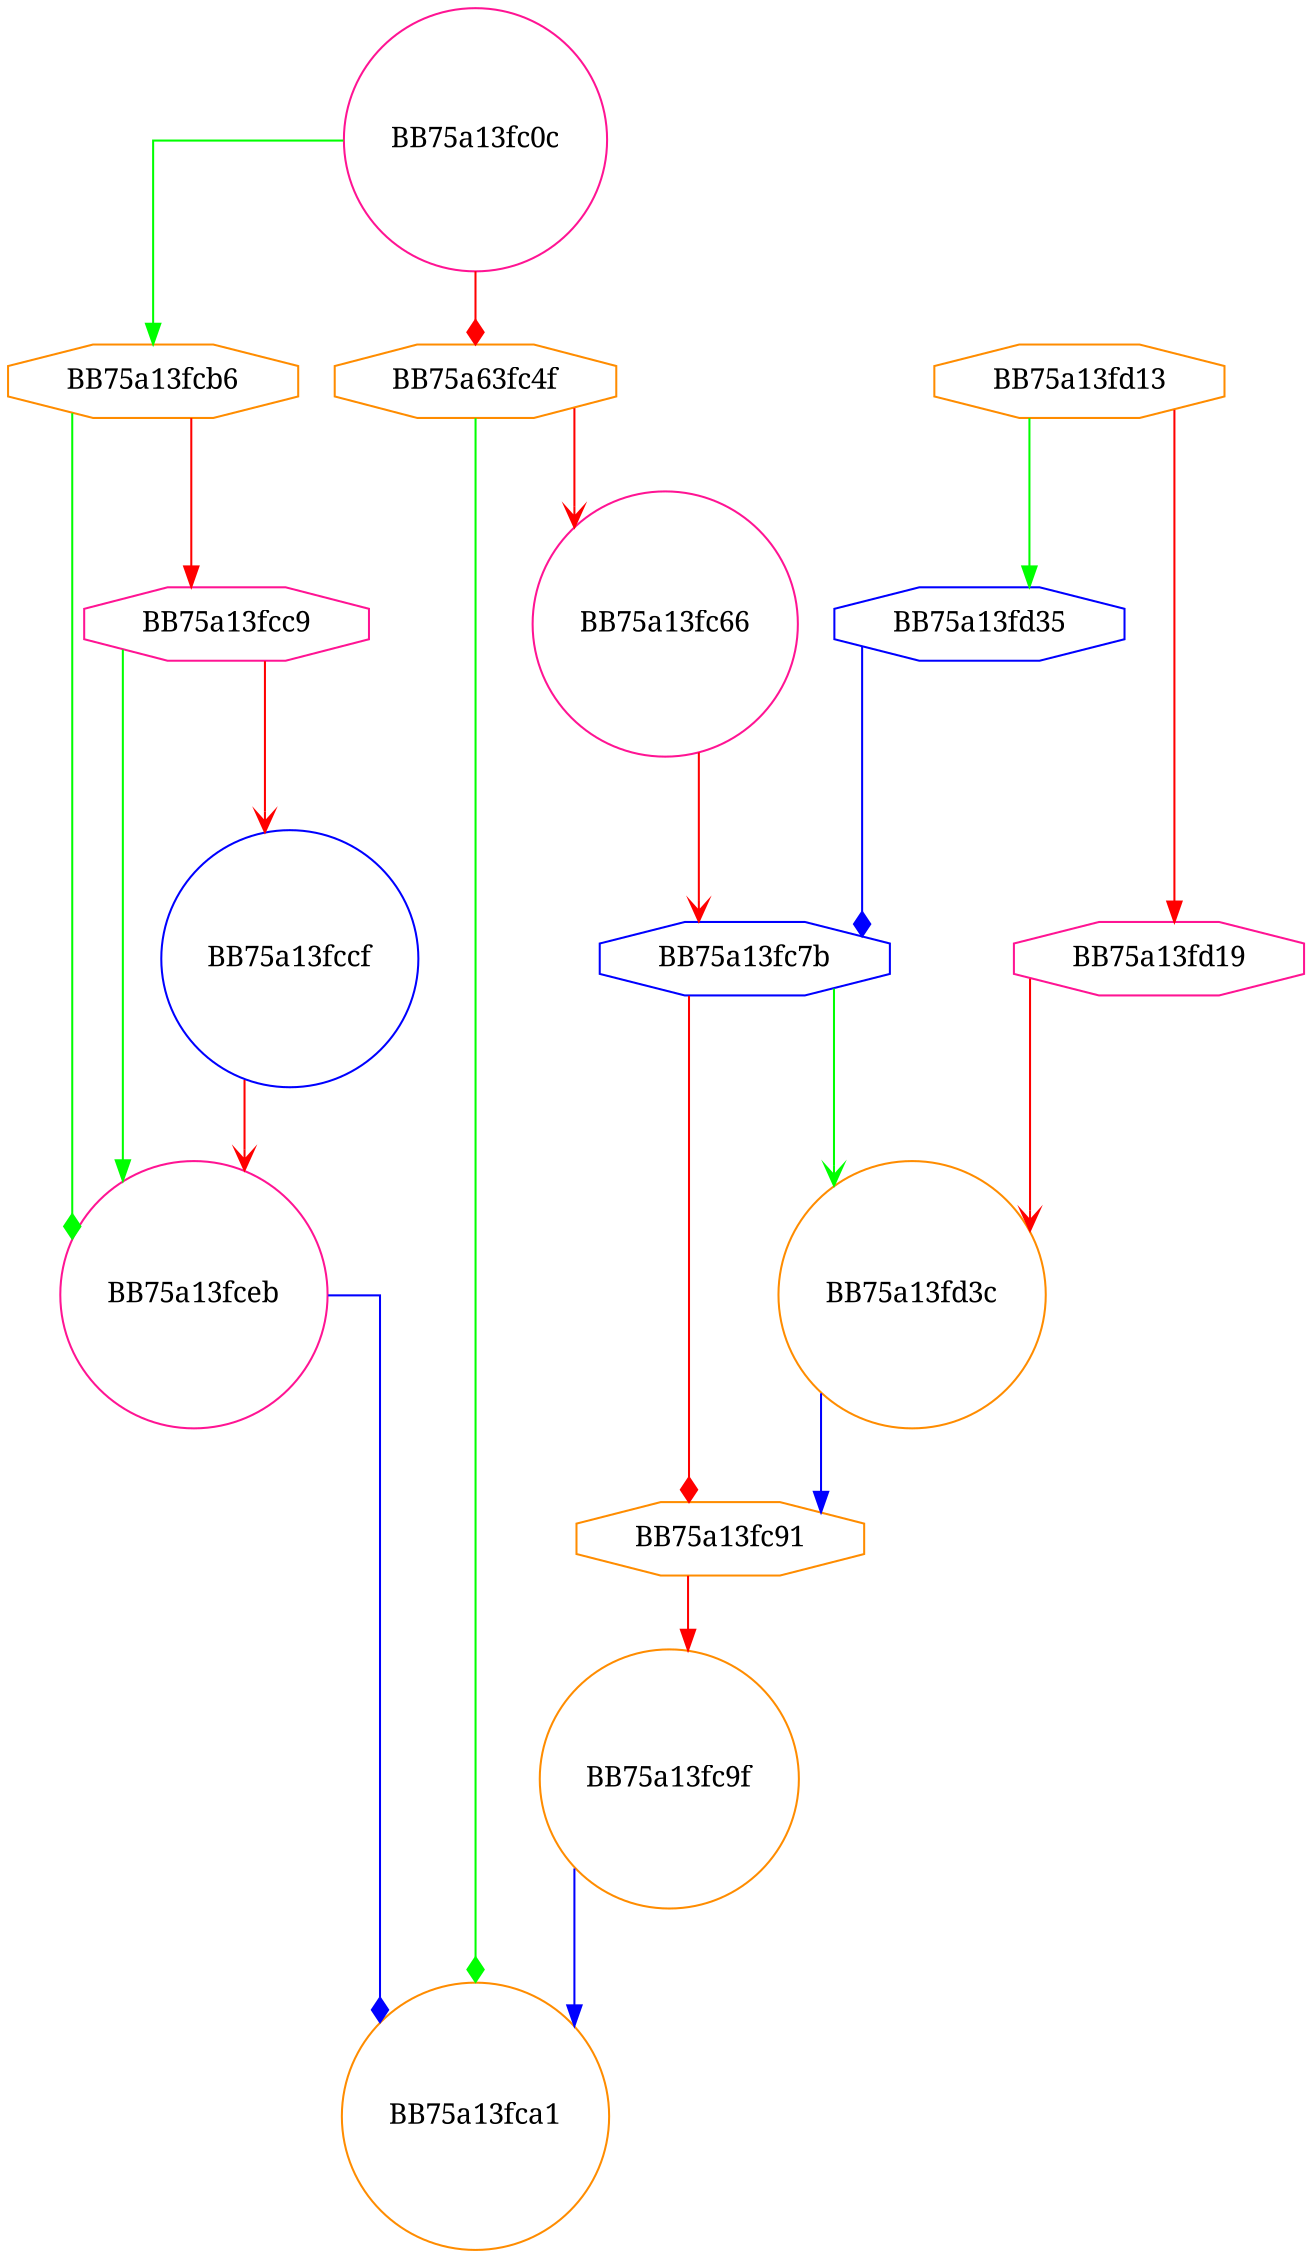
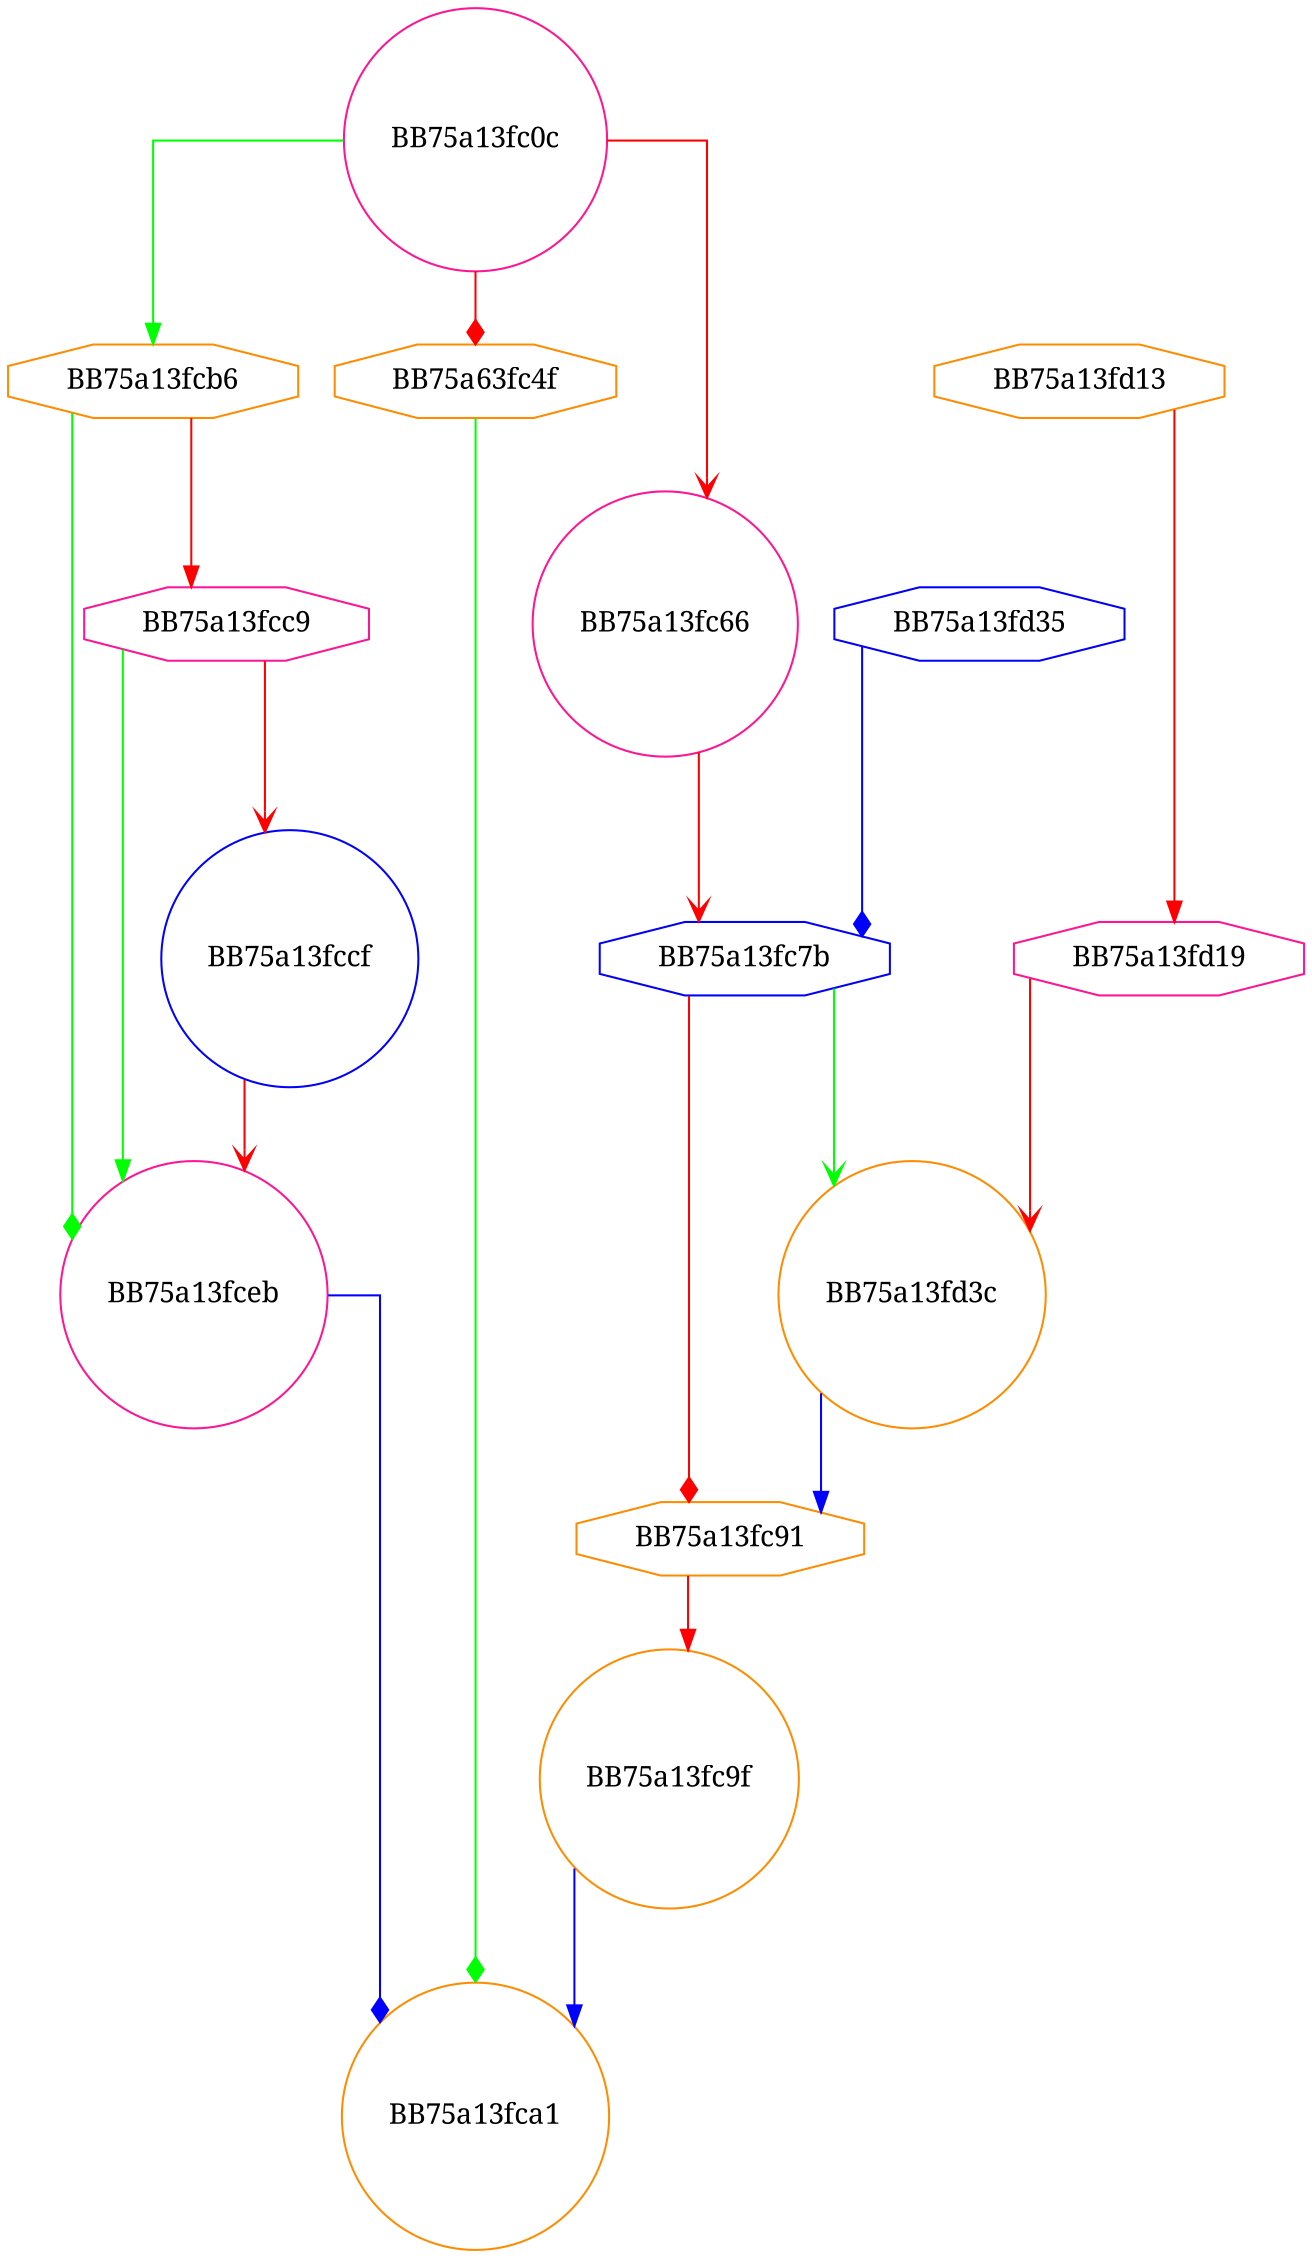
(574, 457) -> (707, 259)
(1029, 492) -> none
